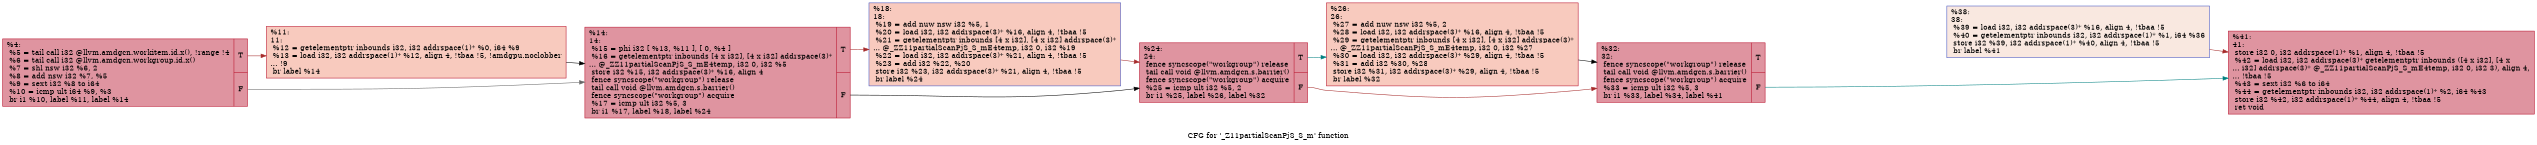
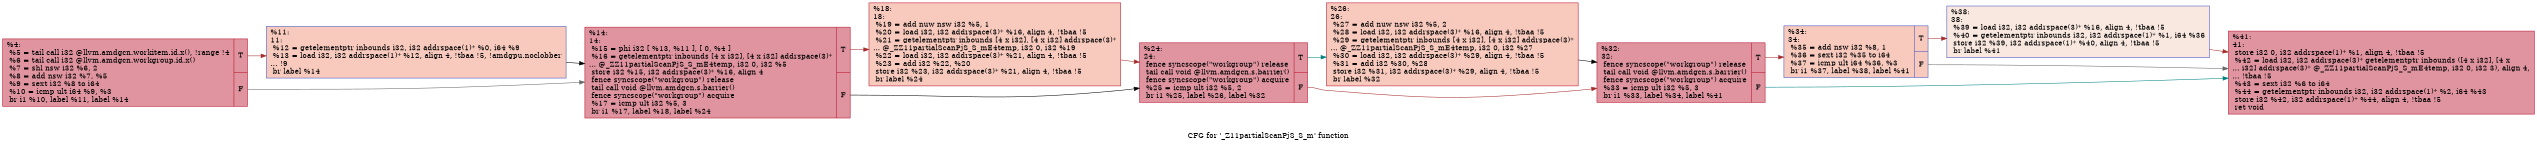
(995, 44) -> (995, 44)
(416, 52) -> (416, 52)
none -> (1856, 52)
